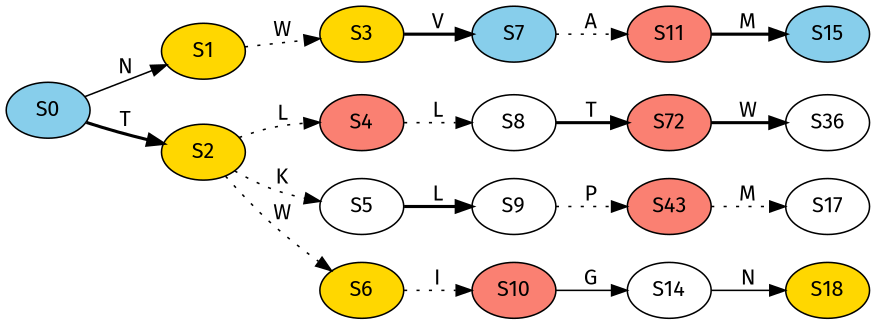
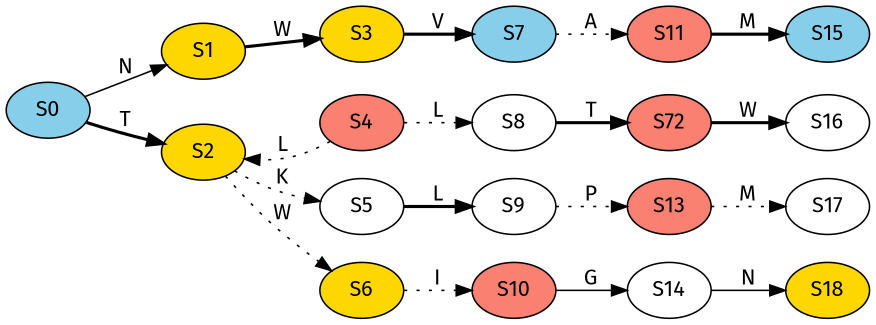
(274, 44) -> (274, 44)
(828, 123) -> (828, 123)
(271, 128) -> (297, 156)
(669, 207) -> (669, 207)
